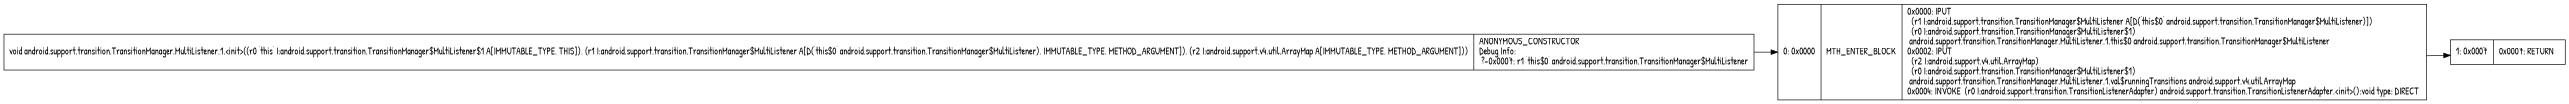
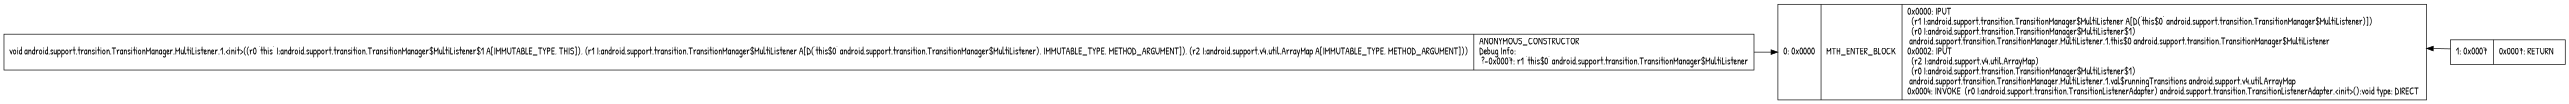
(2435, 56) -> (2442, 49)
